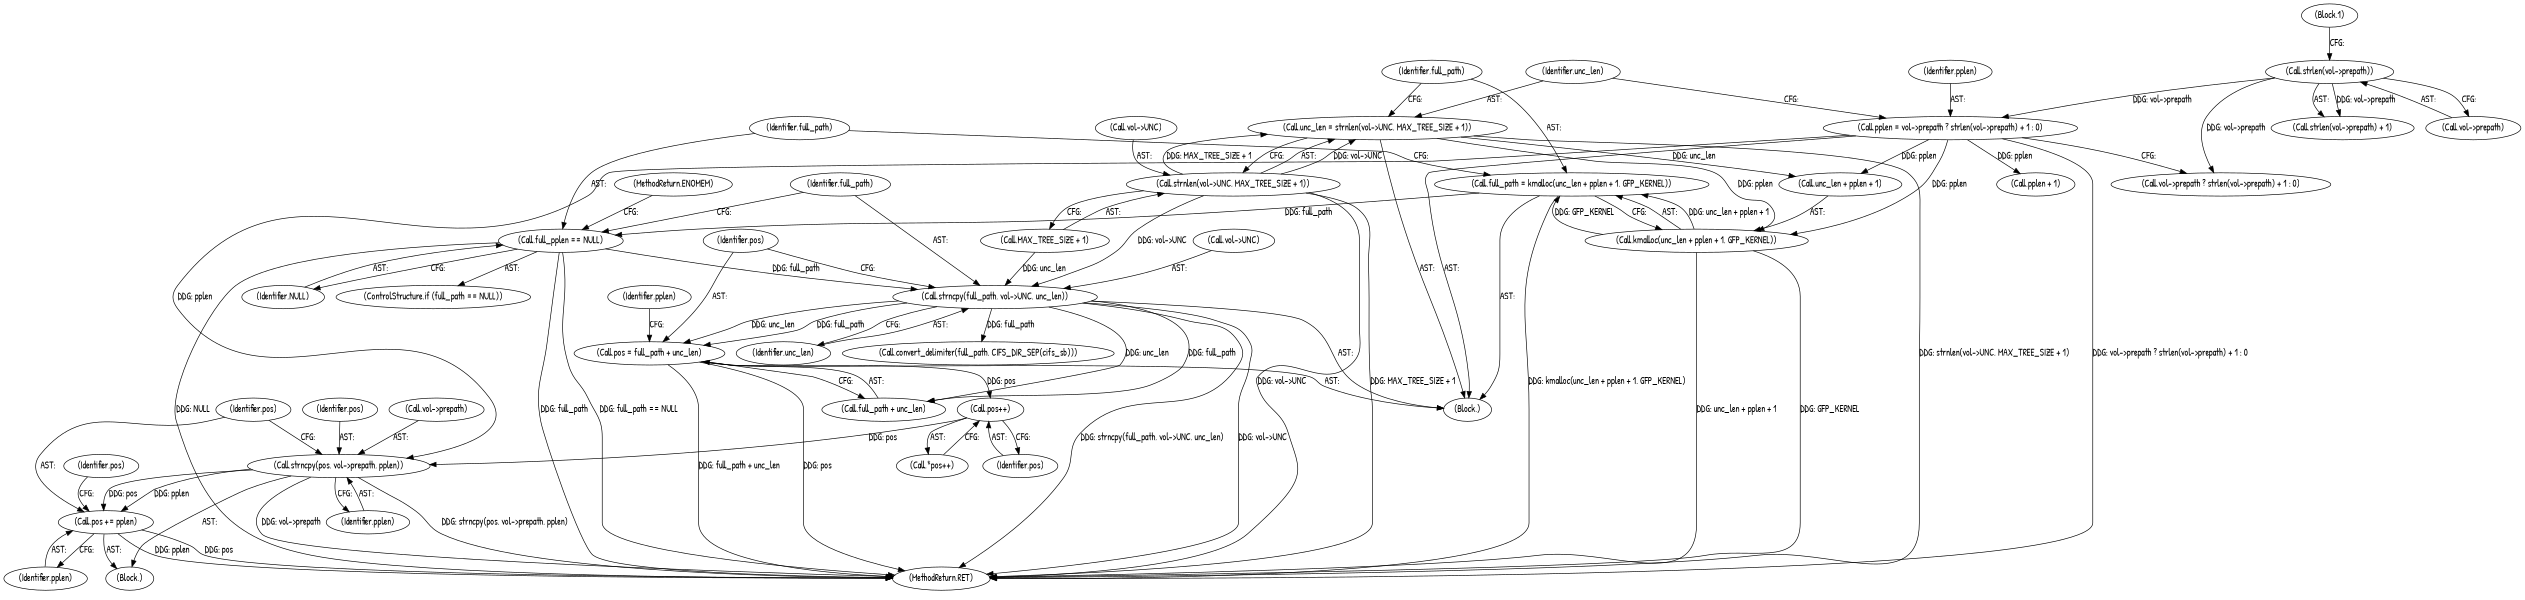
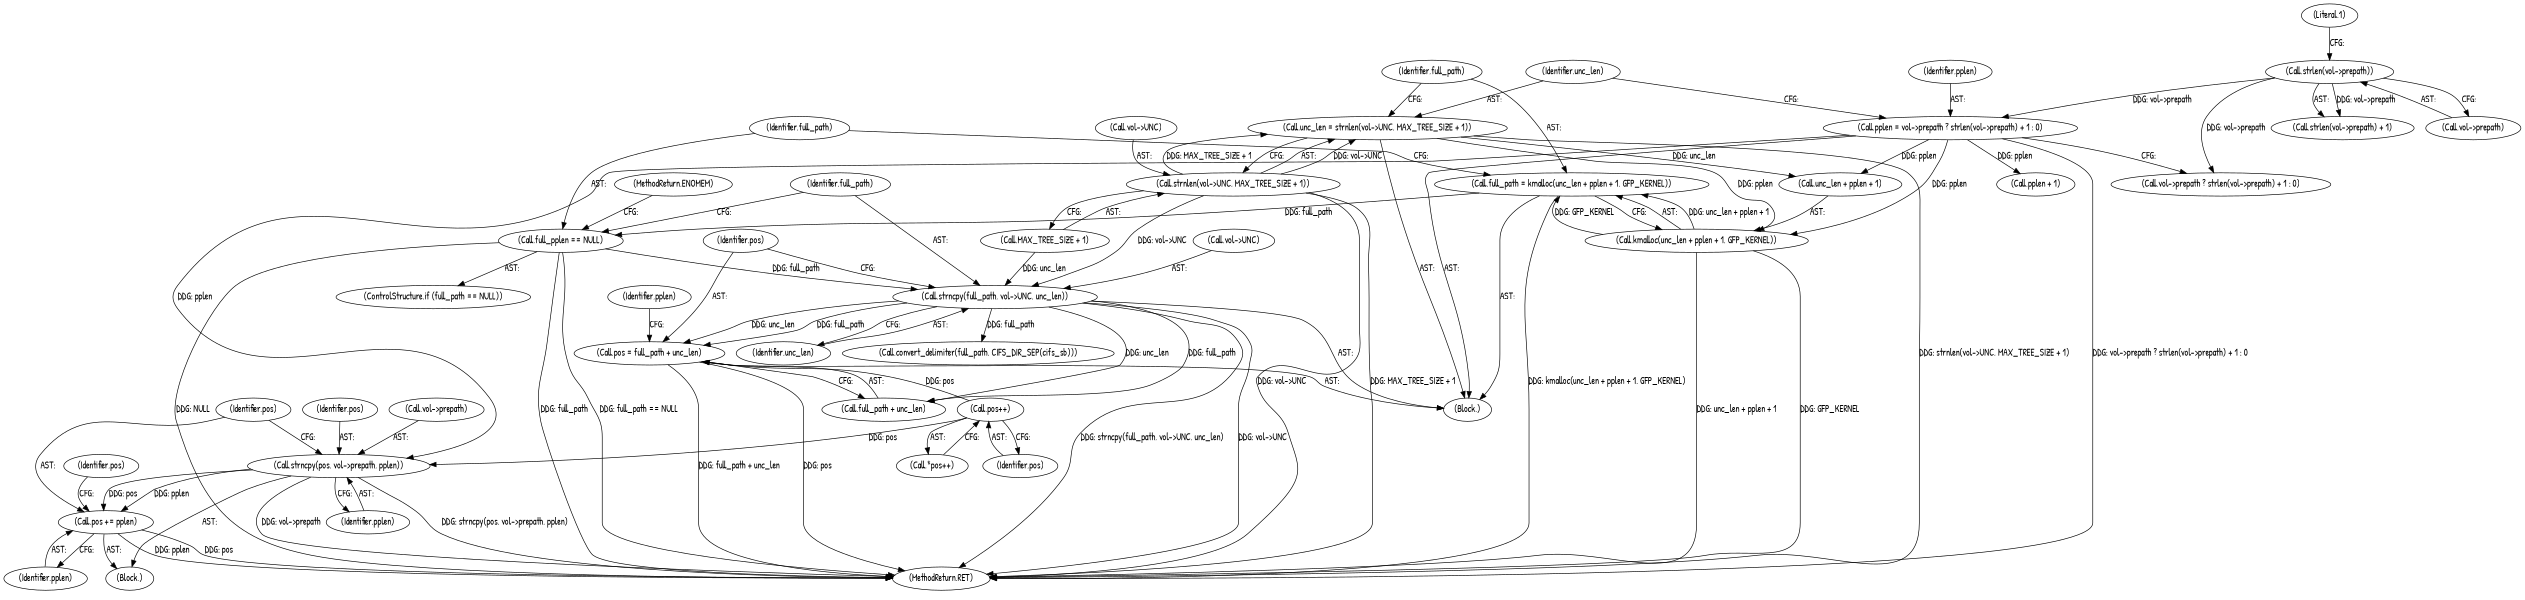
(2330, 16) -> (2330, 16)
(283, 297) -> none
(850, 365) -> (861, 372)
